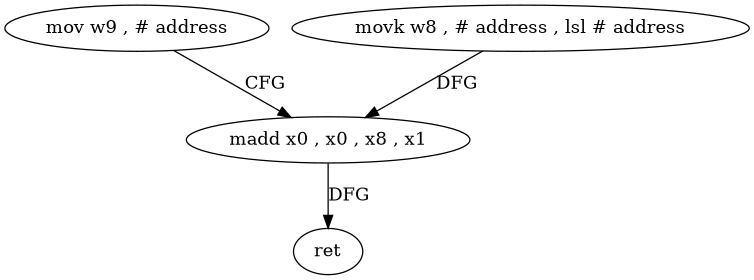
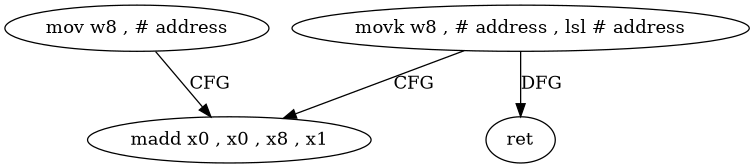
(137, 28) -> (137, 28)
(457, 84) -> (414, 84)
(328, 189) -> (521, 78)
